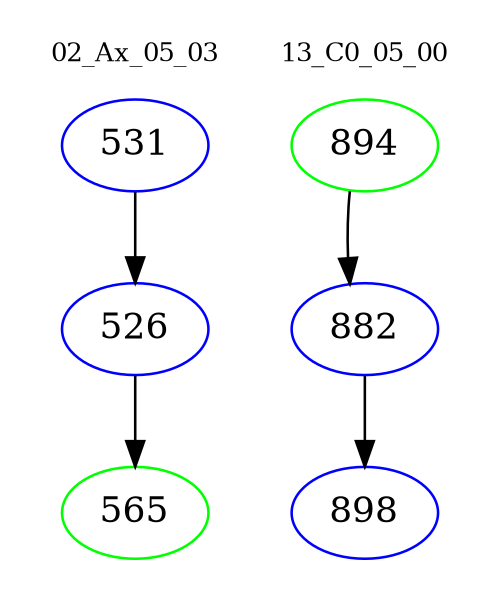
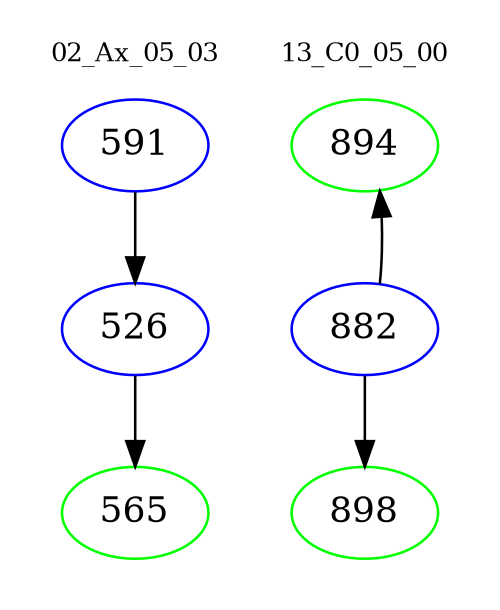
(135, 145) -> (135, 145)
(348, 224) -> (382, 251)
(365, 513) -> (365, 513)
